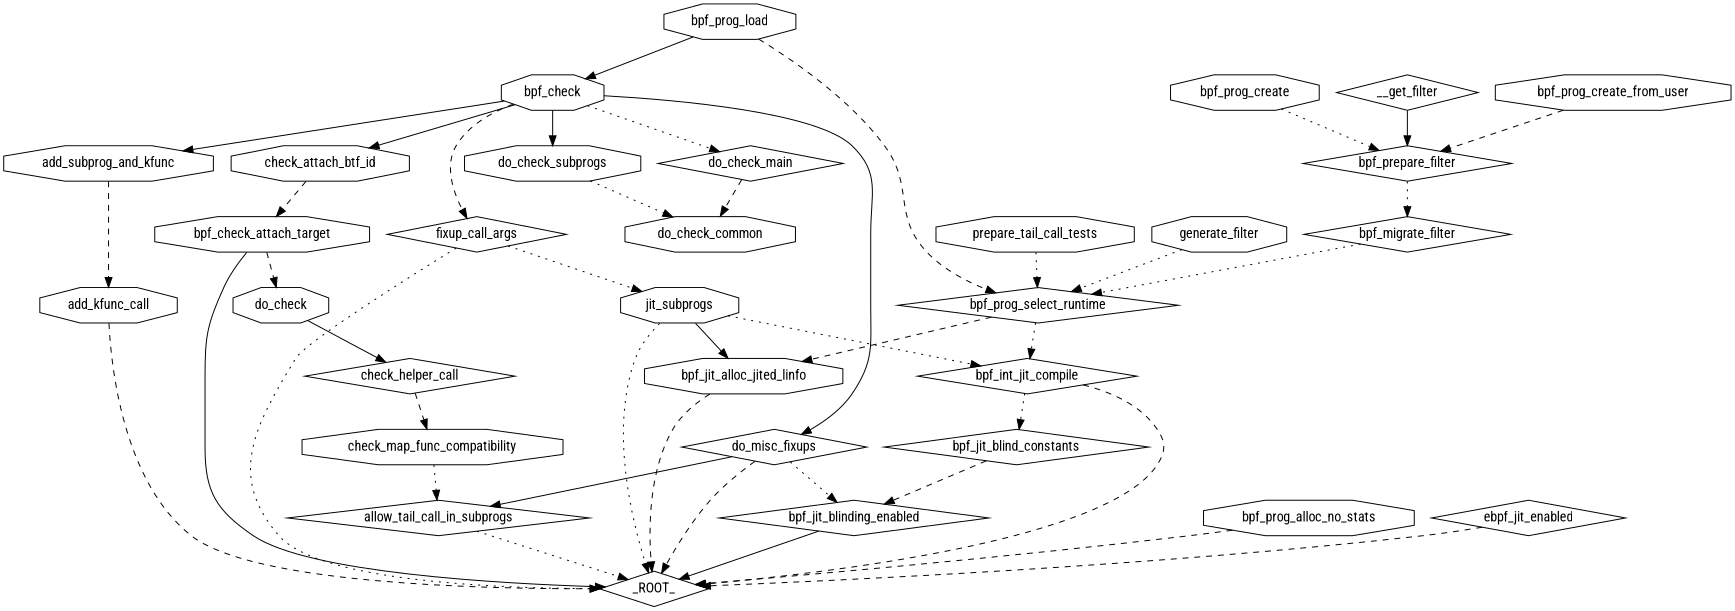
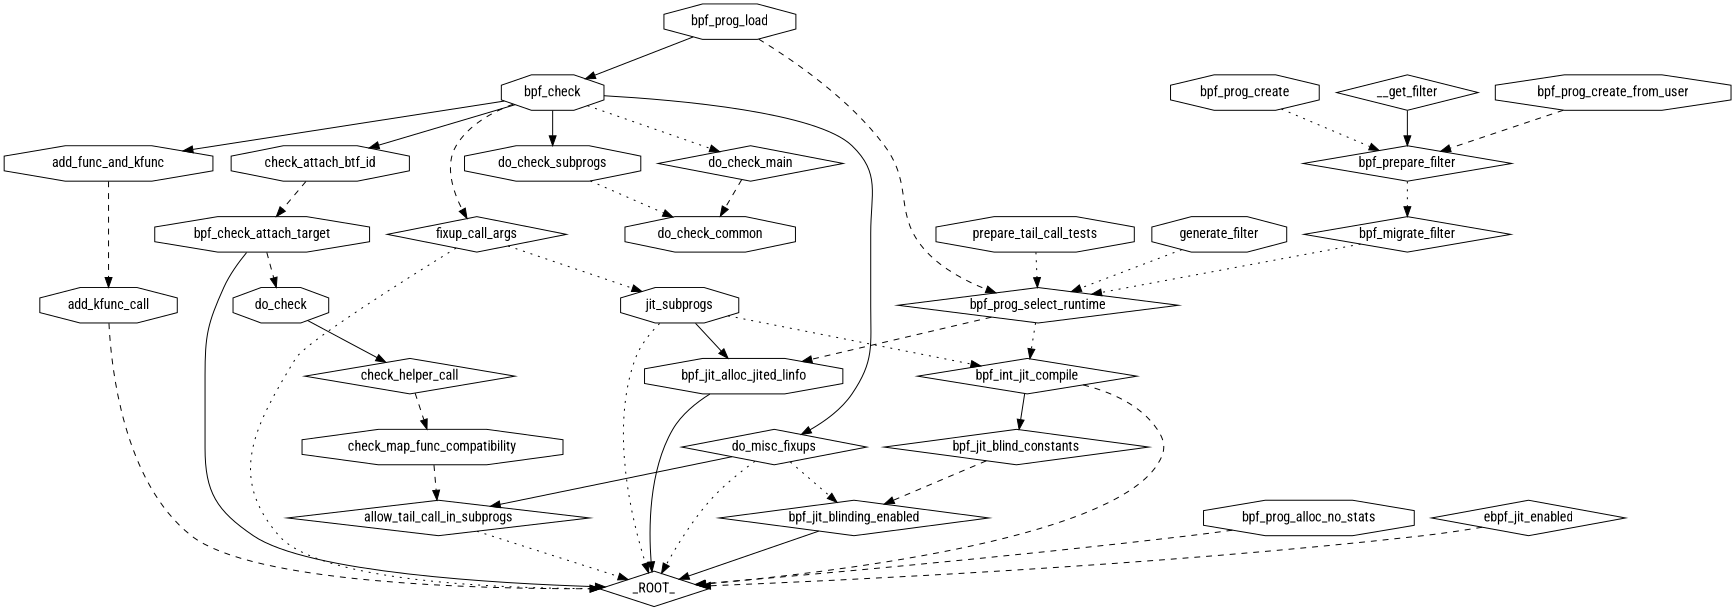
(109, 163) -> (109, 163)
(1023, 407) -> (1023, 407)
(659, 464) -> (659, 464)
(435, 478) -> (435, 478)
(704, 507) -> (704, 507)
